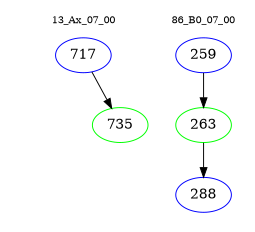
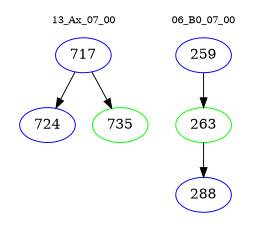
(204, 21) -> (204, 21)
none -> (48, 125)
